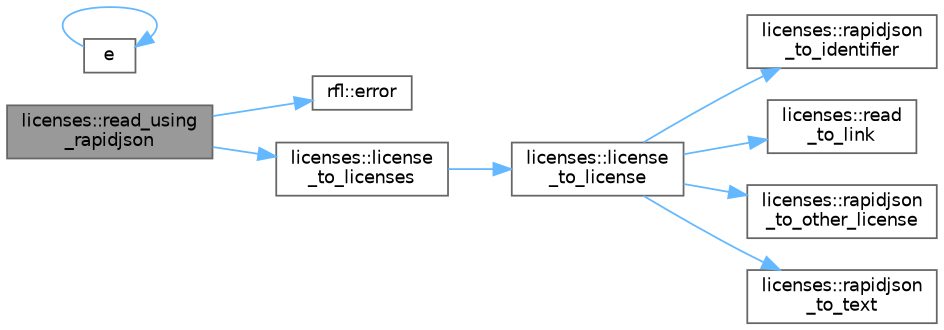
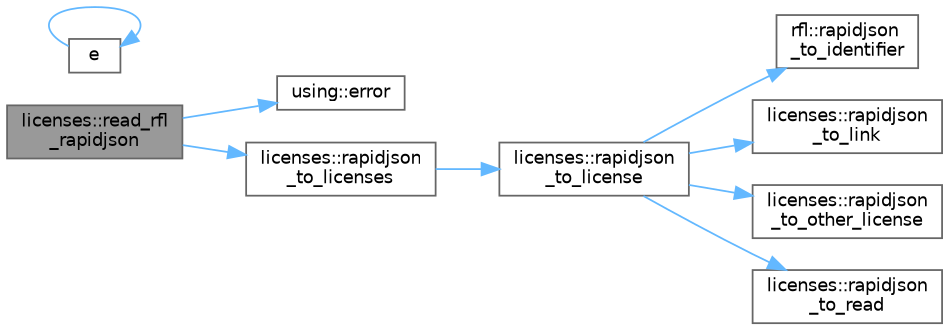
(842, 42) -> (847, 42)
(362, 93) -> (341, 93)
(842, 127) -> (847, 127)
(110, 132) -> (95, 132)
(362, 169) -> (341, 169)
(598, 169) -> (594, 169)
(842, 297) -> (847, 297)
